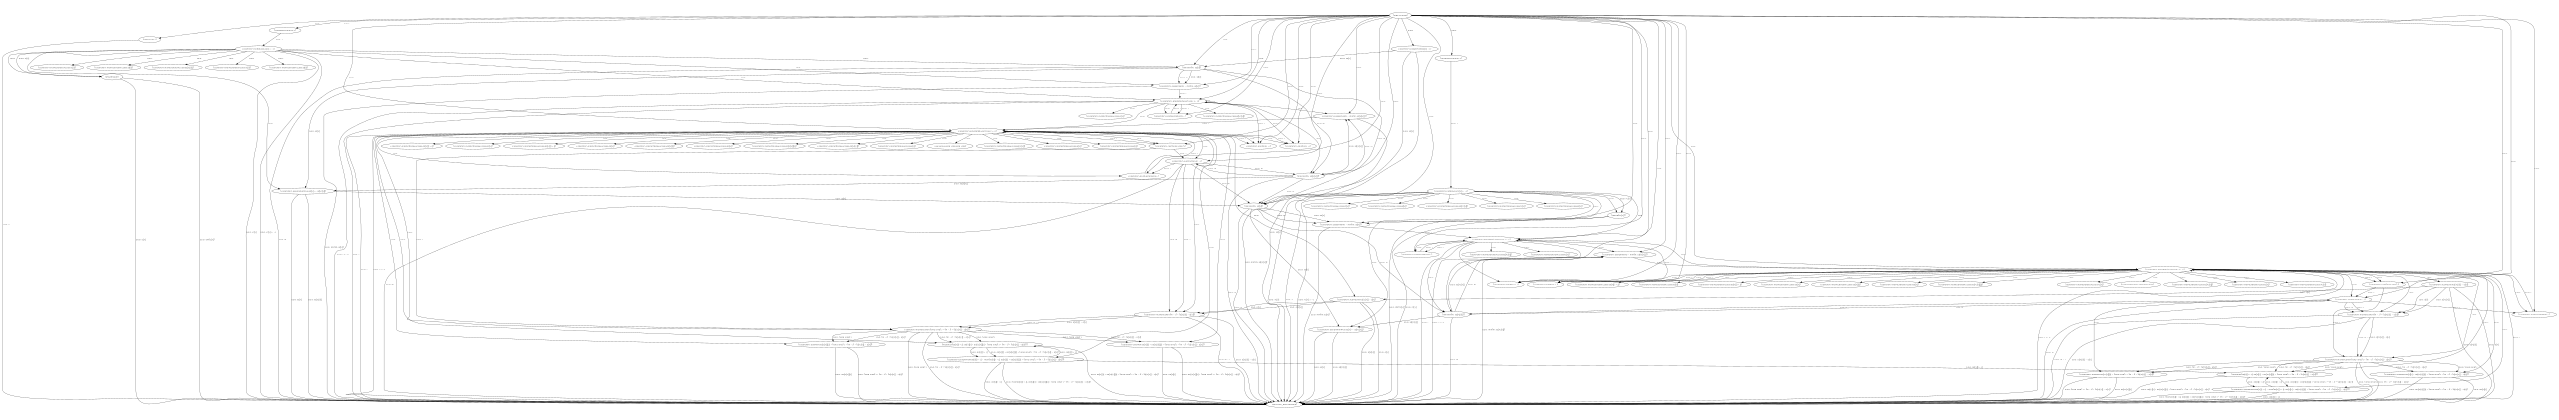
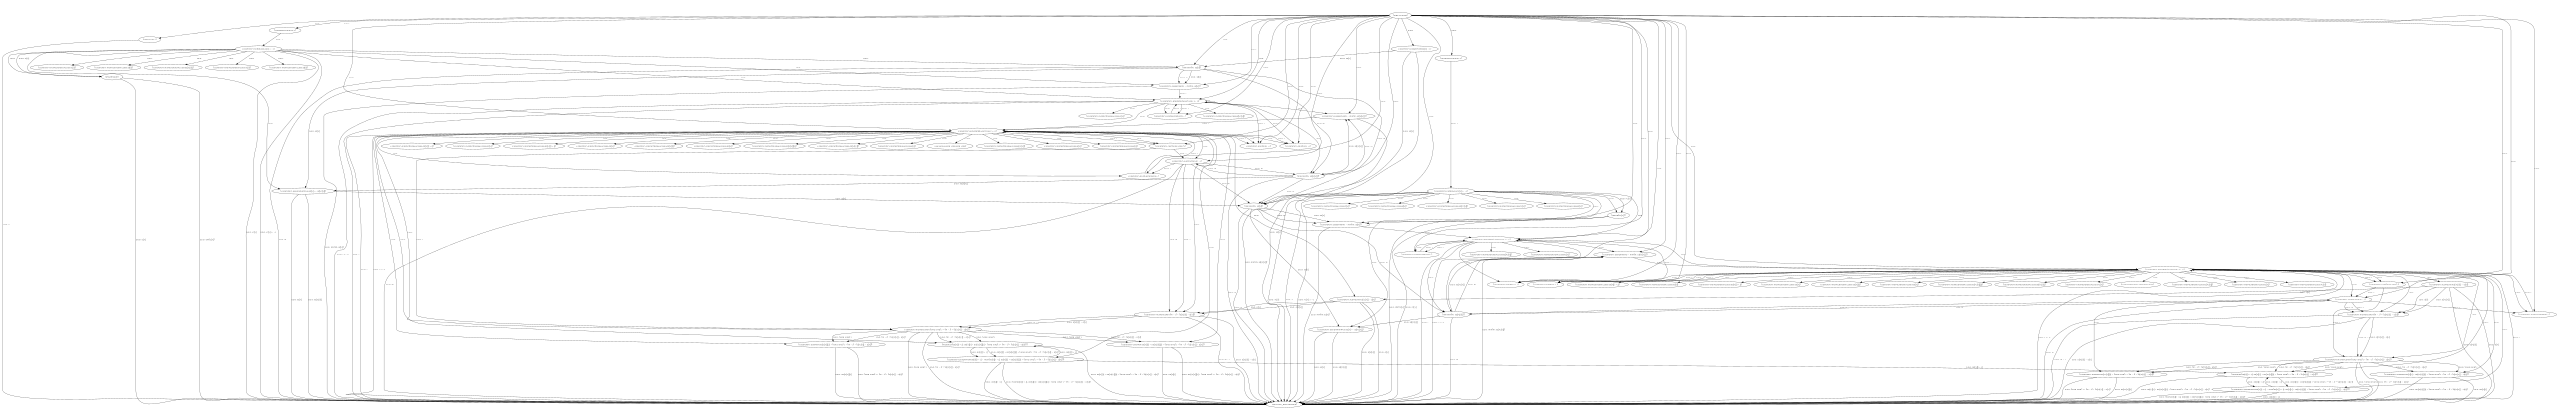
none -> (2024, 285)
